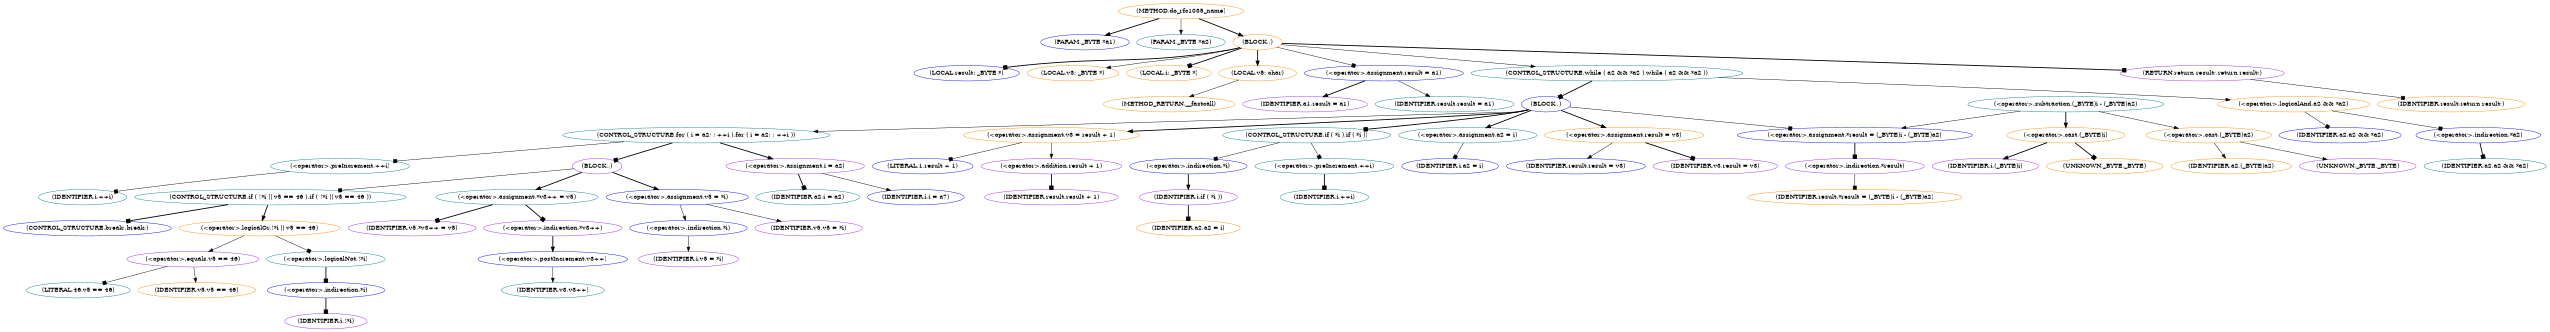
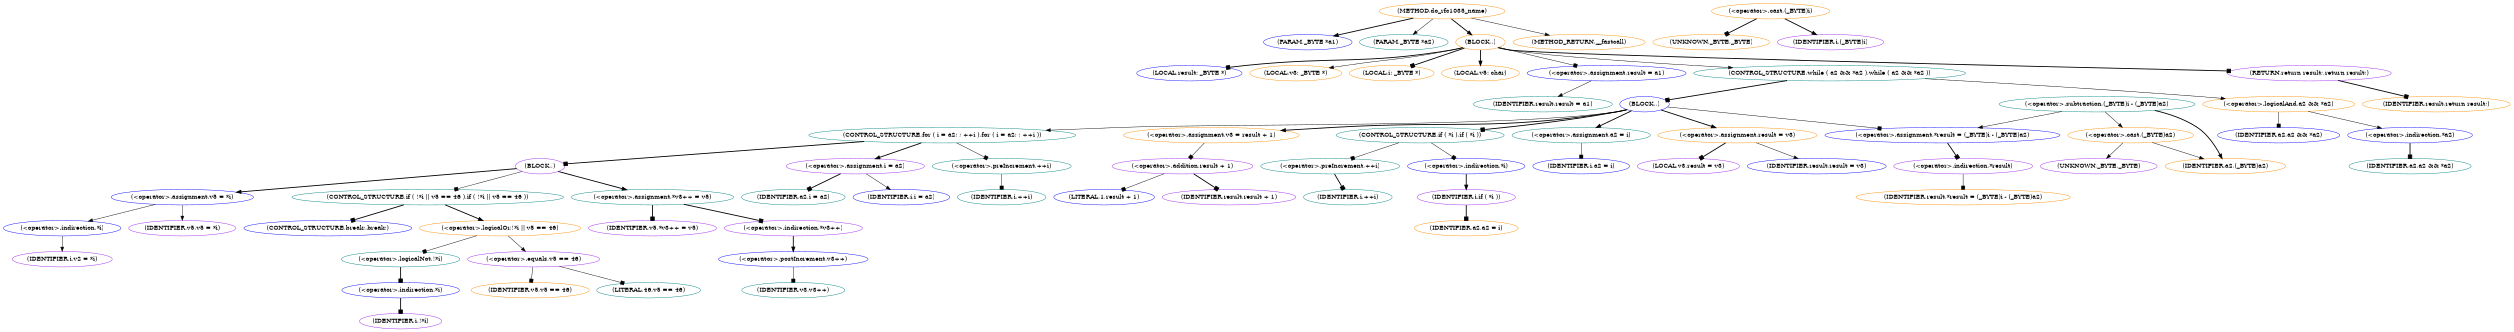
(1216, 88) -> (1508, 26)
(2325, 89) -> (2371, 88)
(1305, 104) -> none
(2066, 118) -> (2193, 125)
(2385, 120) -> (2343, 119)
(1051, 149) -> (1199, 149)
(988, 151) -> (1145, 181)
(1715, 166) -> (1688, 166)
(916, 197) -> (901, 197)
(688, 259) -> (62, 259)
(195, 273) -> (532, 273)
(553, 273) -> (793, 273)
